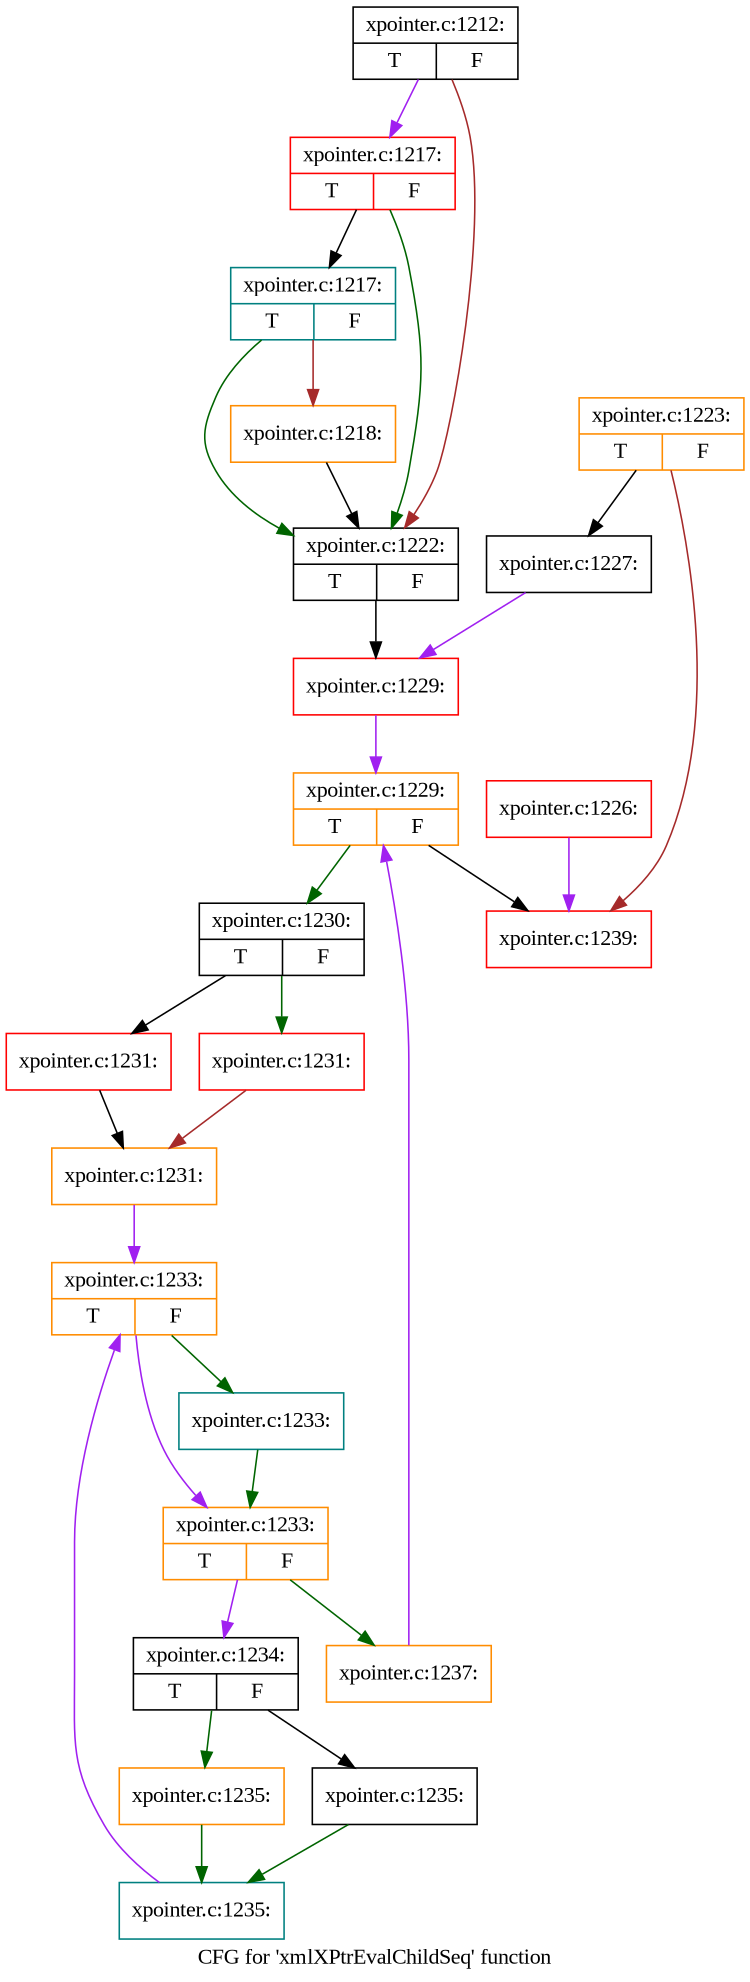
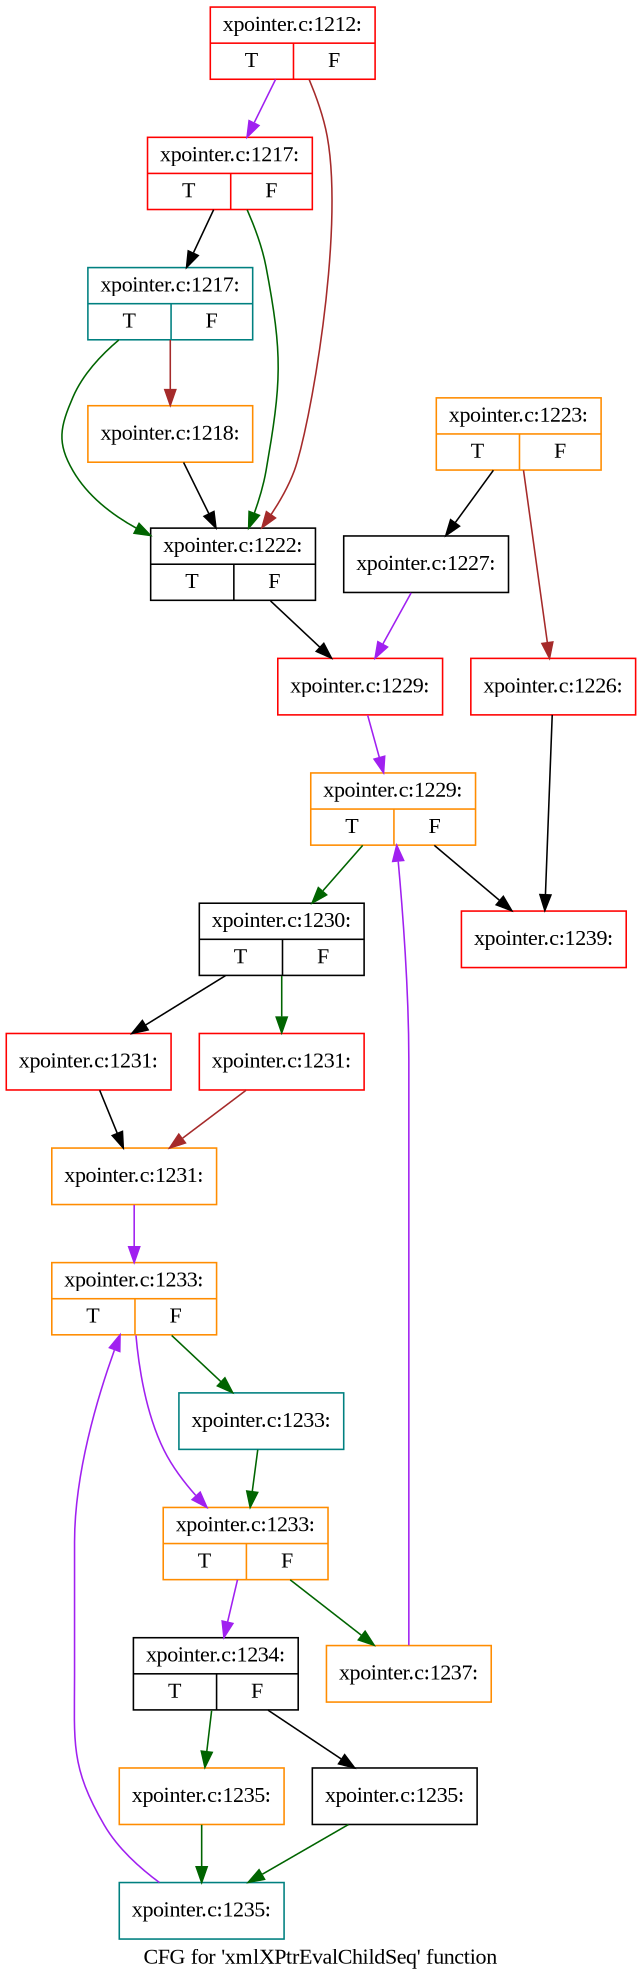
(436, 43) -> (293, 43)
(697, 694) -> (535, 556)
(569, 866) -> (549, 805)
